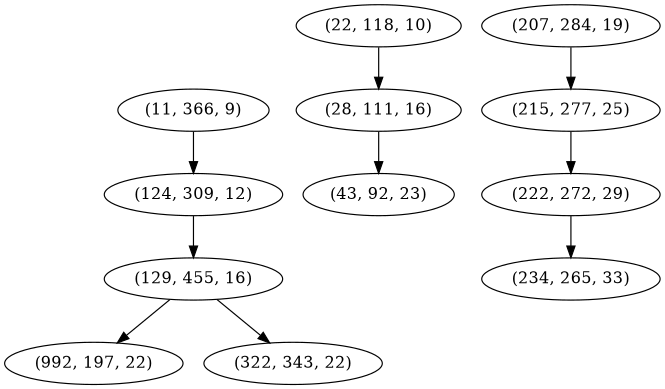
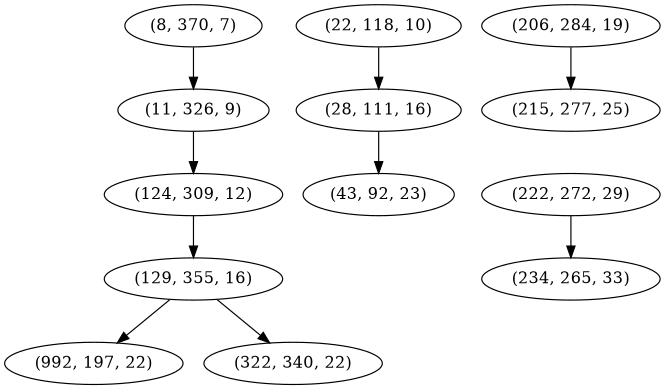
none -> (193, 26)
(571, 26) -> (571, 26)
(193, 110) -> (193, 110)
(571, 147) -> none
(193, 279) -> (193, 279)
(293, 363) -> (293, 363)
